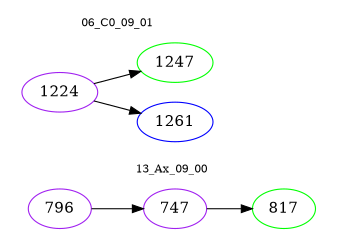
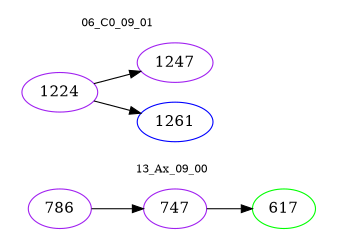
(175, 63) -> (175, 63)
(60, 209) -> (60, 209)
(284, 209) -> (284, 209)
